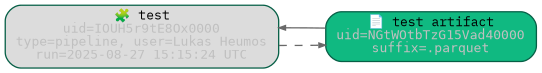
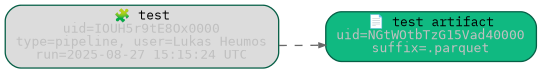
(306, 28) -> none
